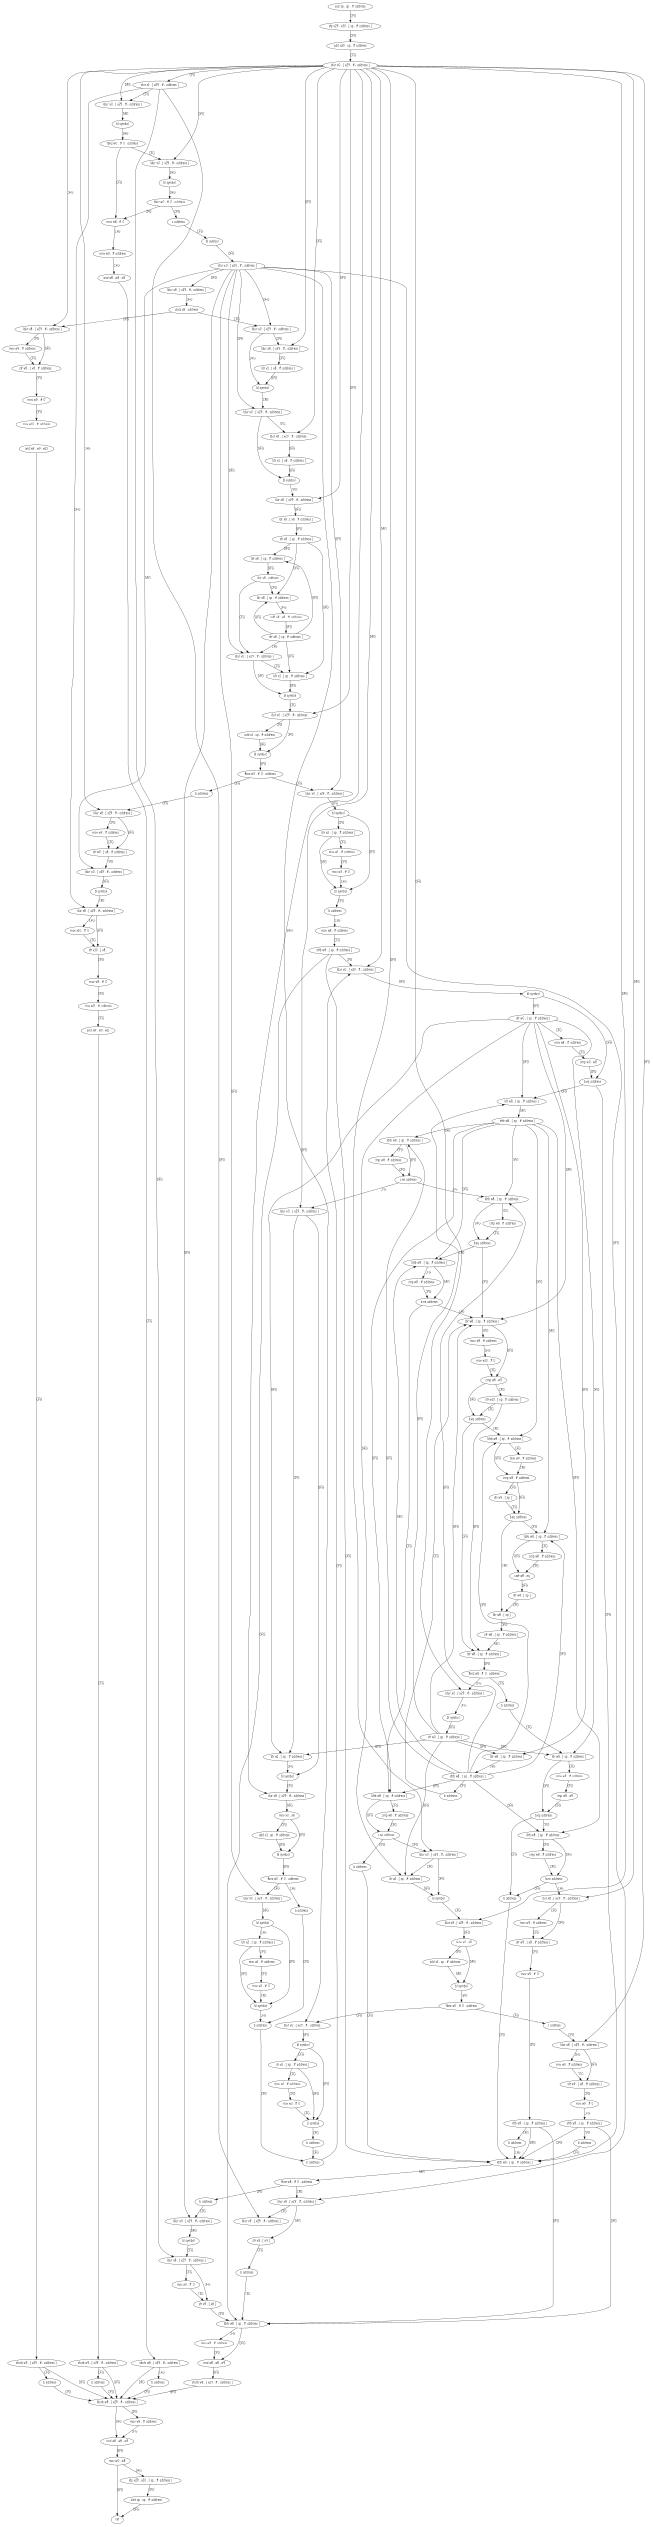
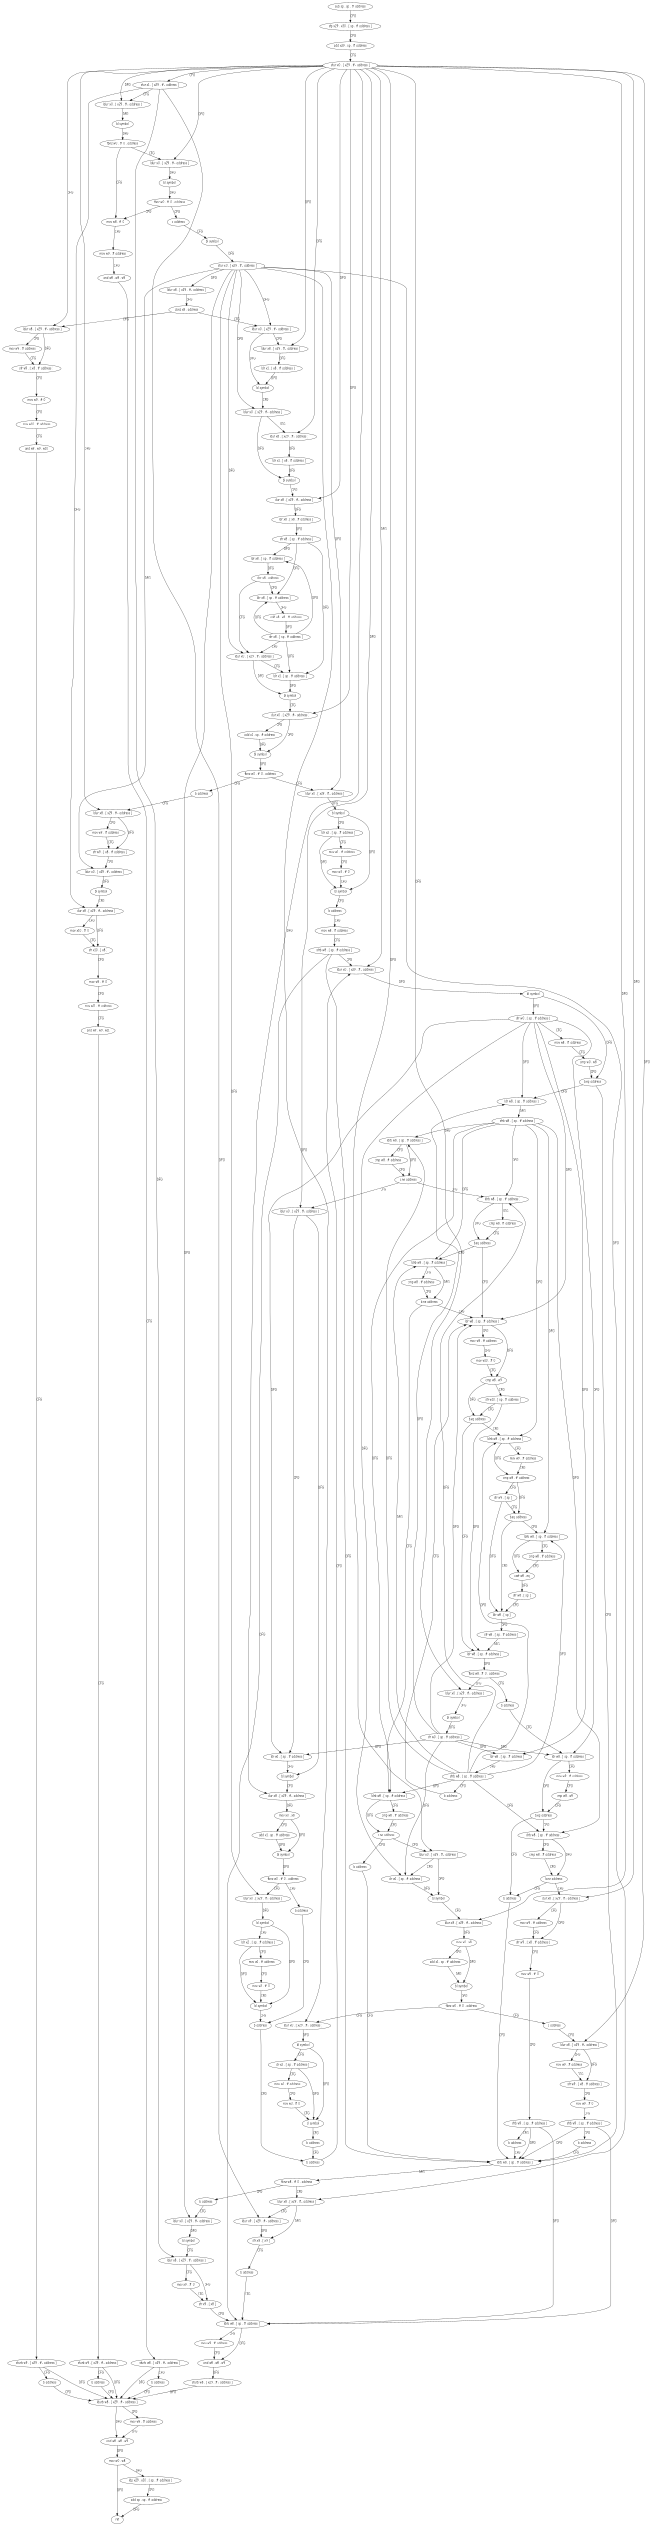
none -> (36, 436)
none -> (490, 1556)
none -> (261, 2230)
